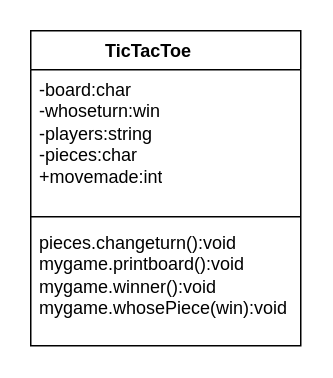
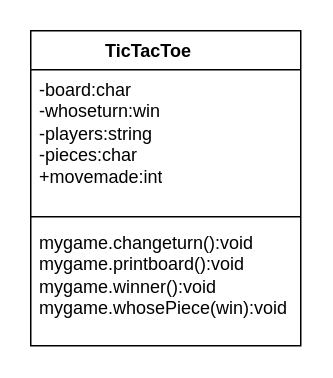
(164, 276) -> (164, 276)
